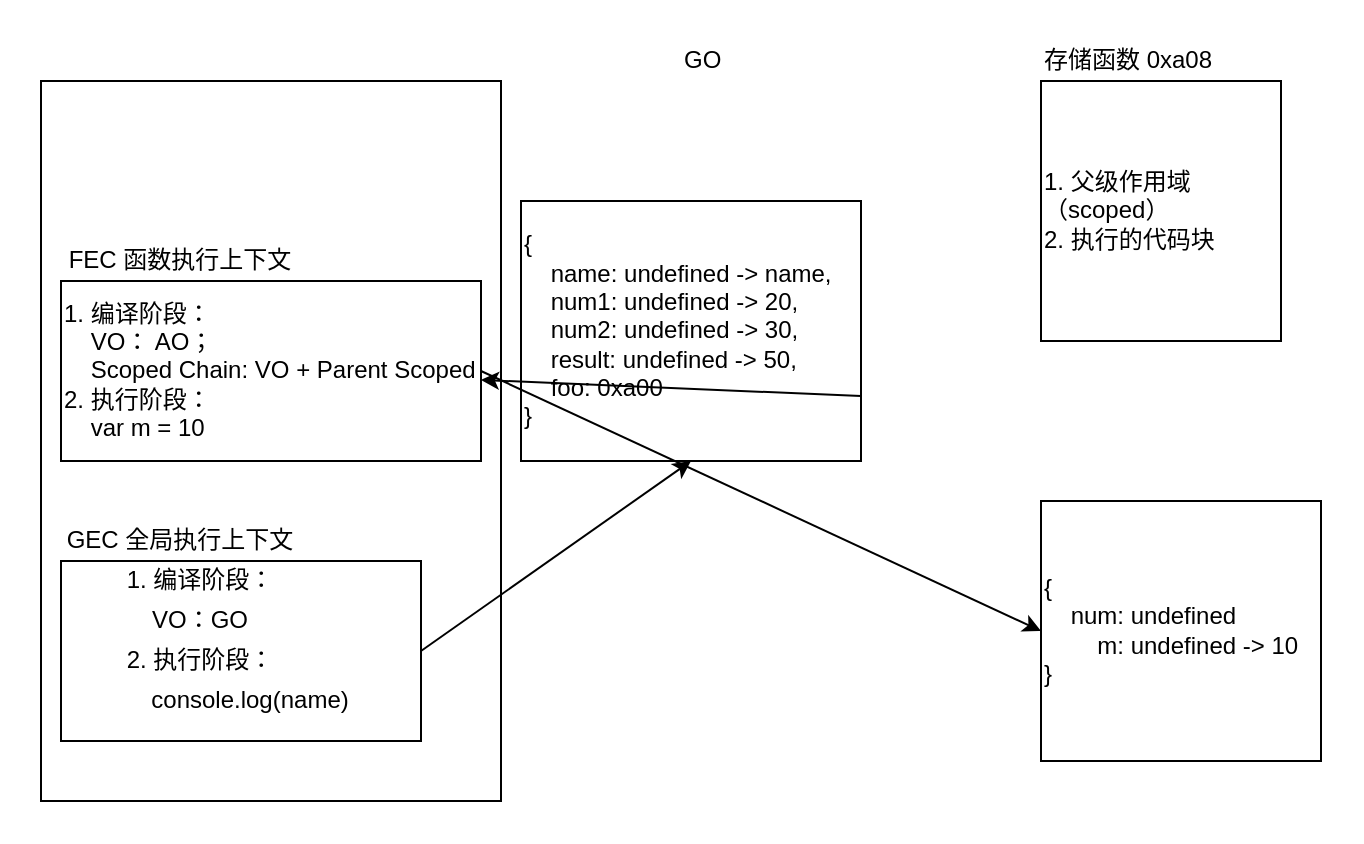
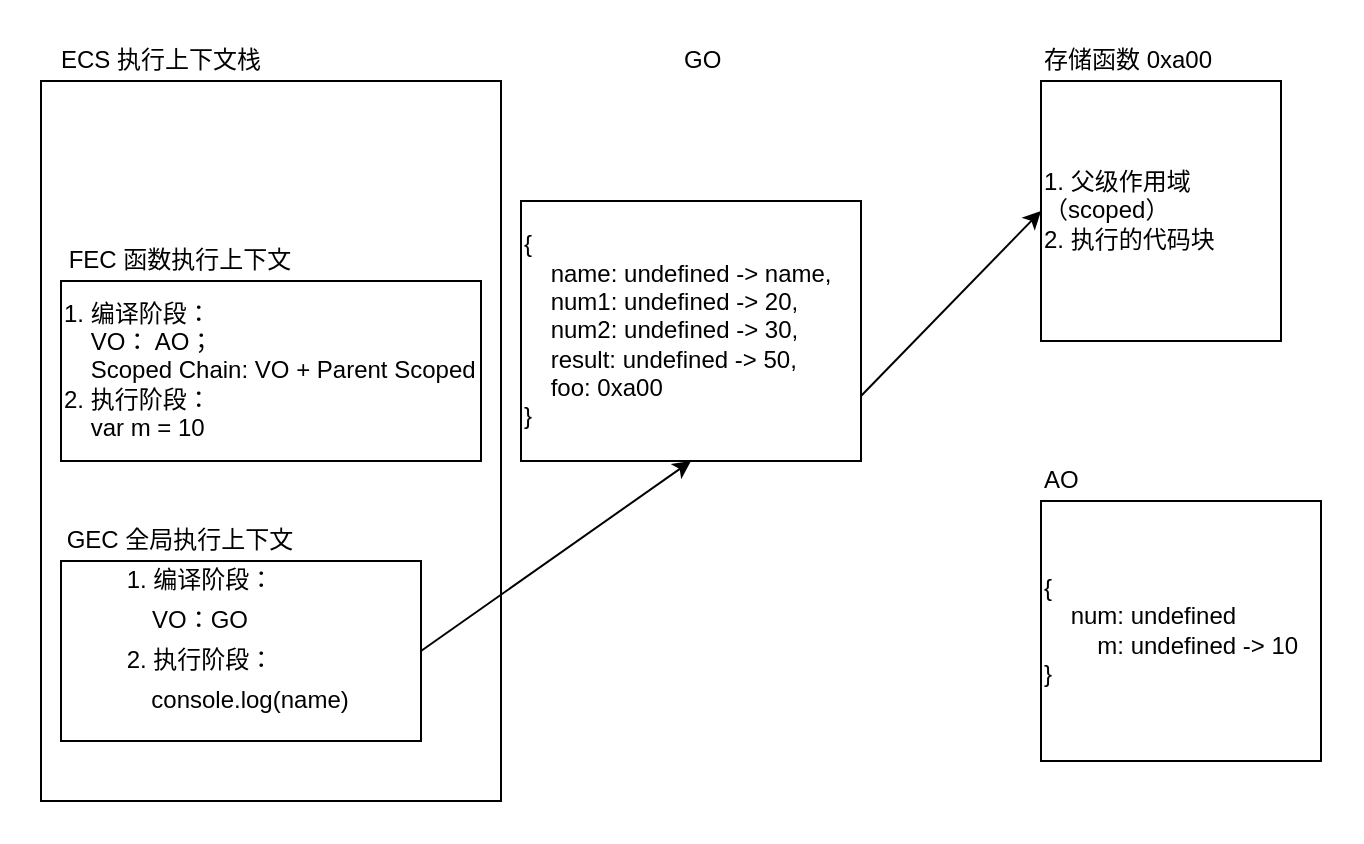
none -> (161, 61)
(1130, 61) -> (1130, 61)
(685, 389) -> (946, 308)
none -> (1121, 481)
(768, 504) -> none
